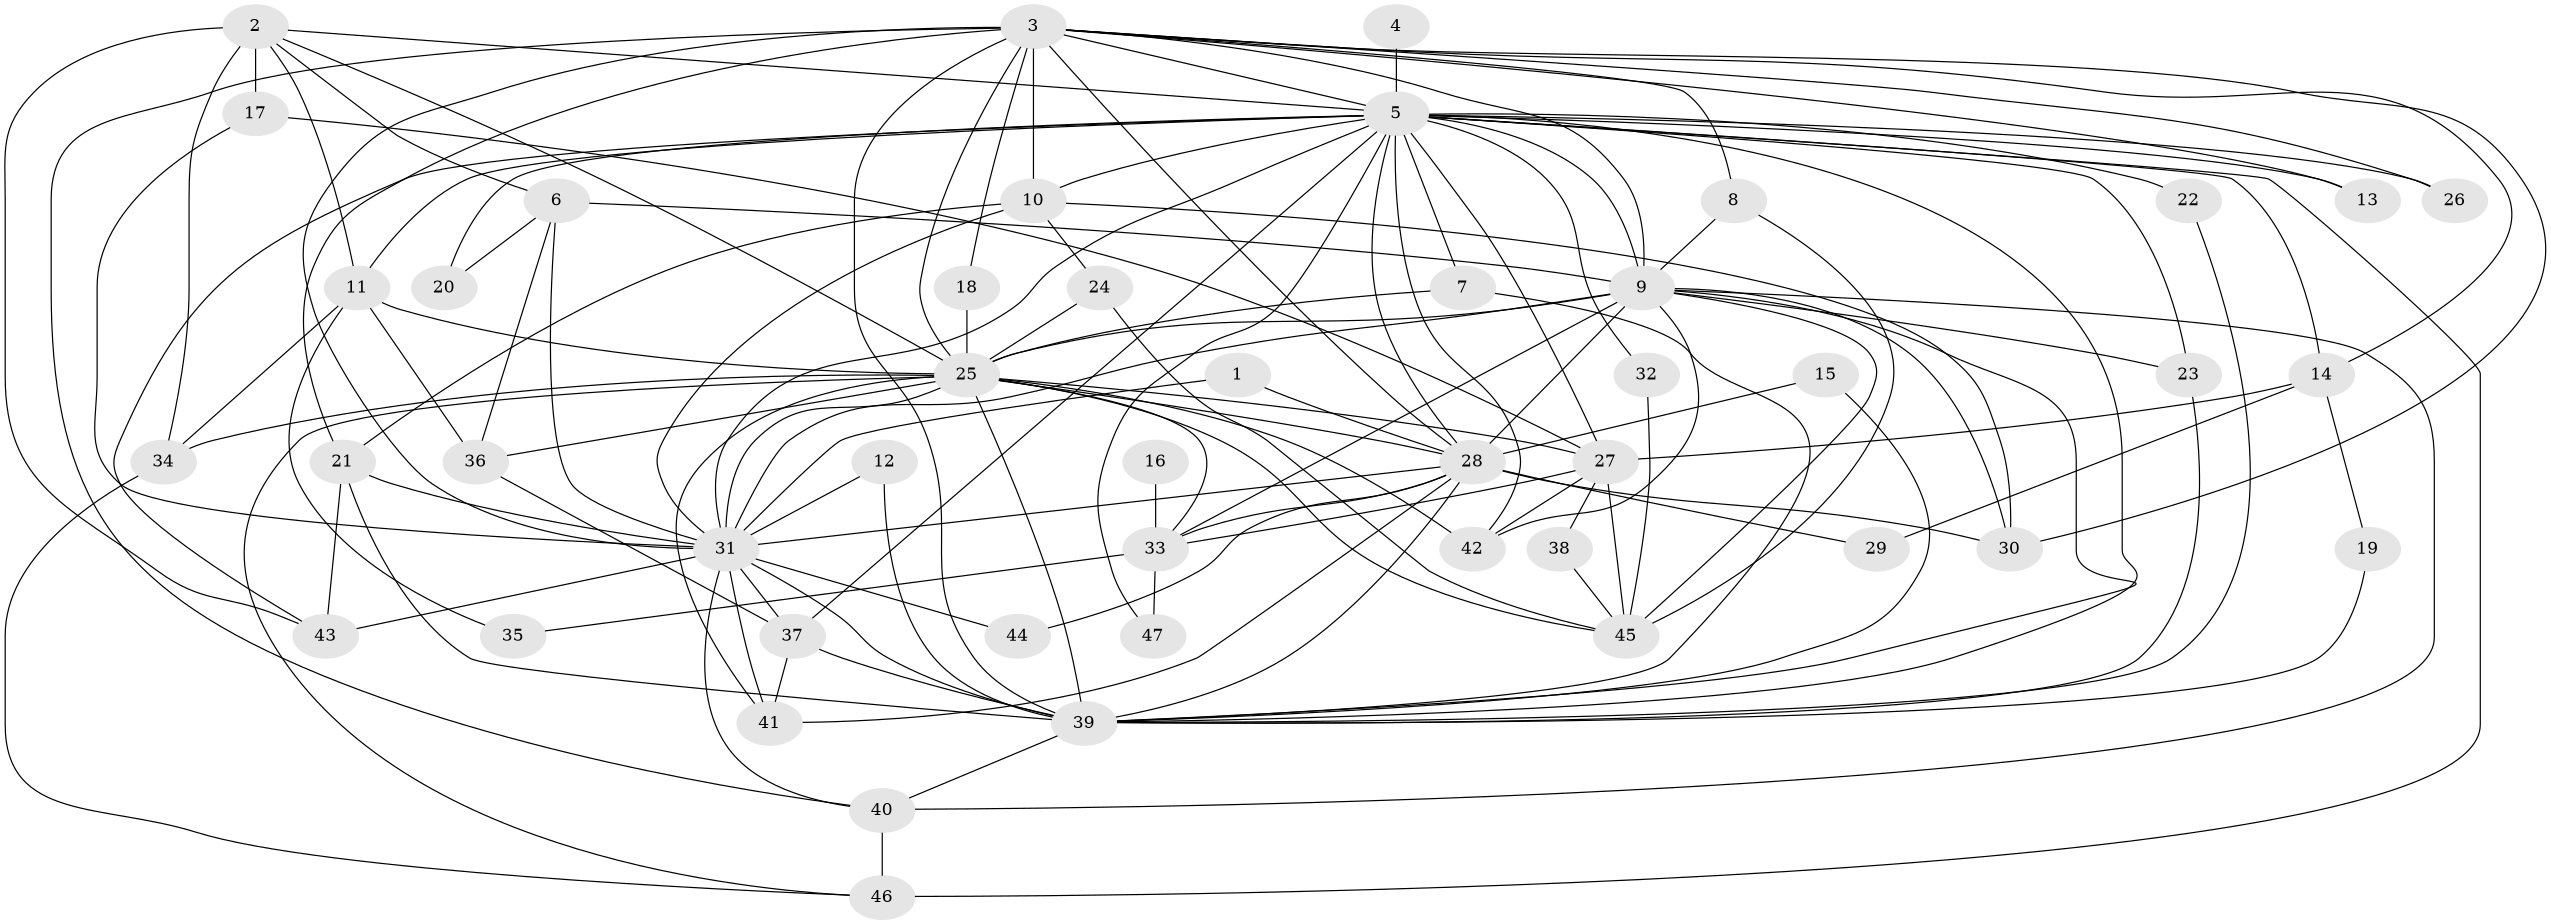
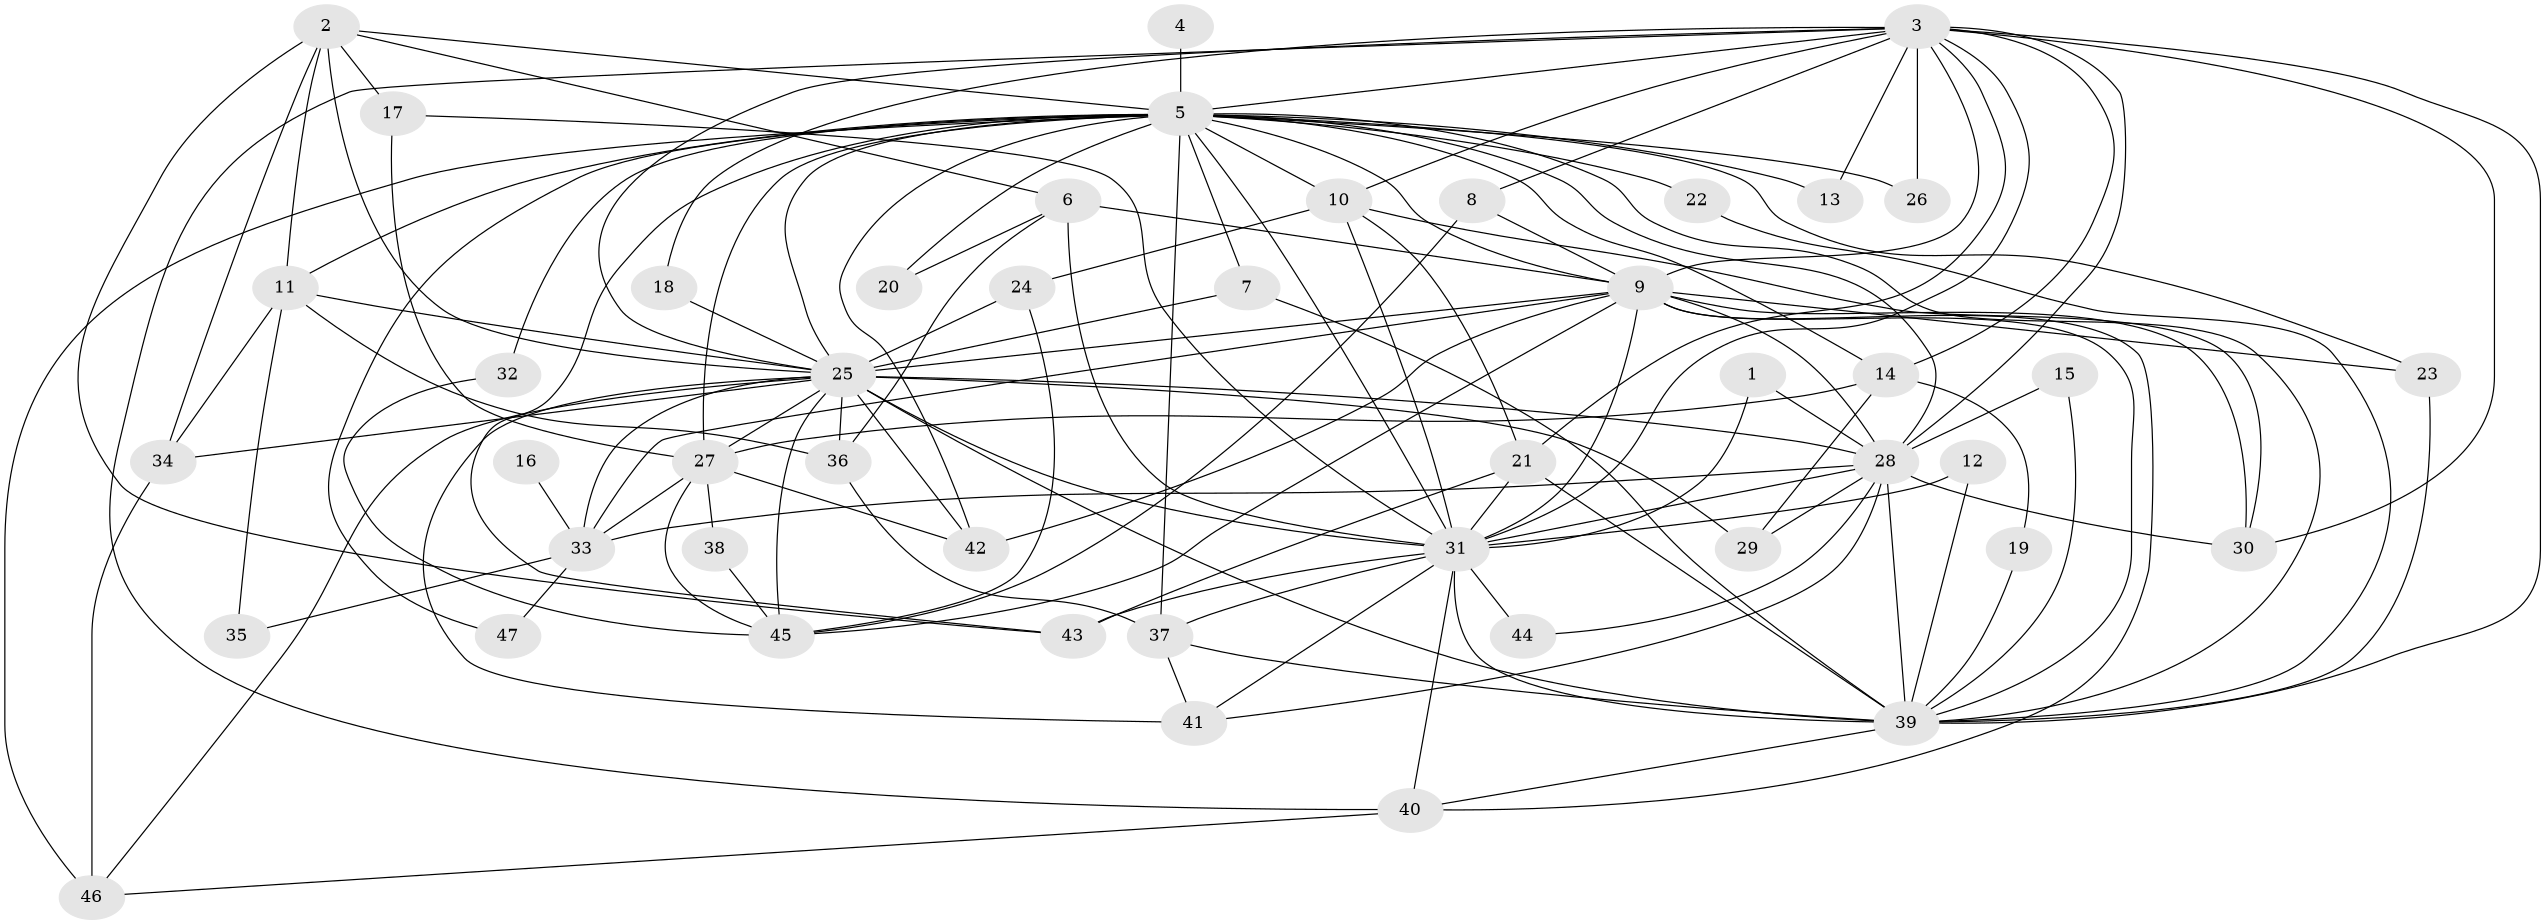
none -> (817, 171)
none -> (1337, 404)
